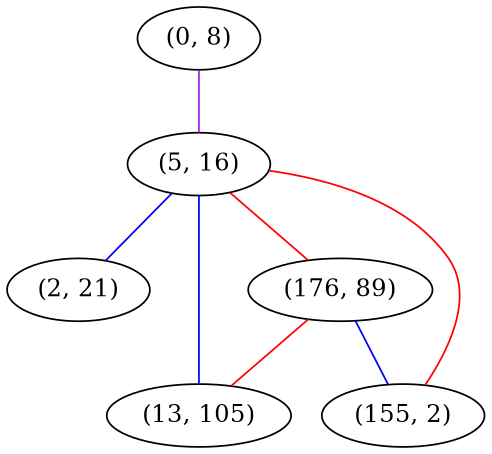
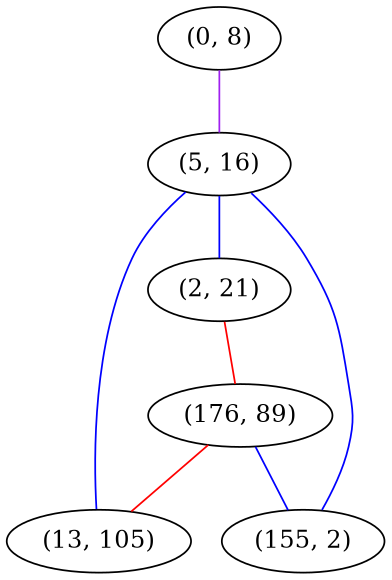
(269, 227) -> (230, 353)
(426, 233) -> (341, 341)
